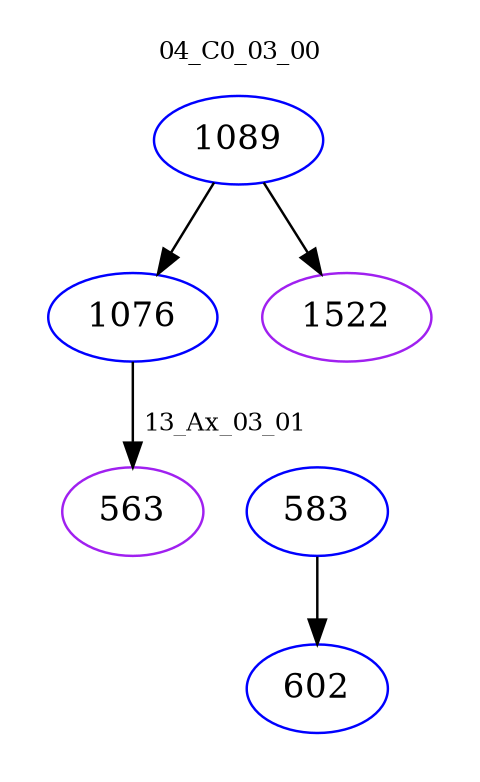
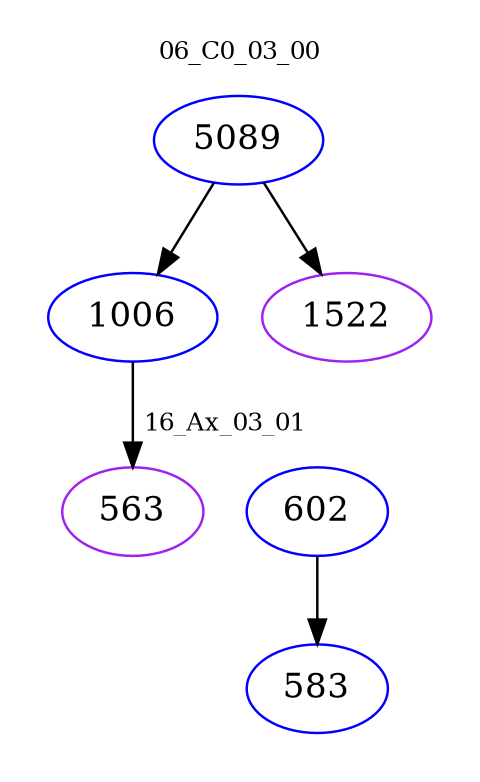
(240, 53) -> (240, 53)
(239, 140) -> (239, 140)
(133, 317) -> (133, 317)
(225, 424) -> (225, 424)
(317, 588) -> (317, 588)
